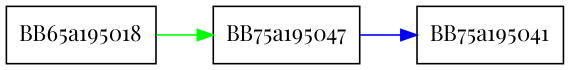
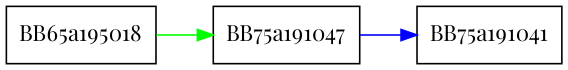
(286, 35) -> (286, 35)
(490, 35) -> (489, 35)
